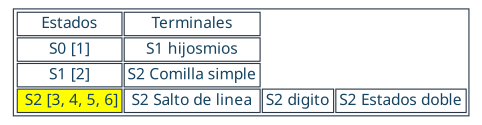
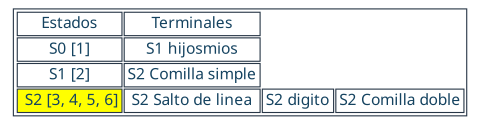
(401, 100) -> (400, 100)
